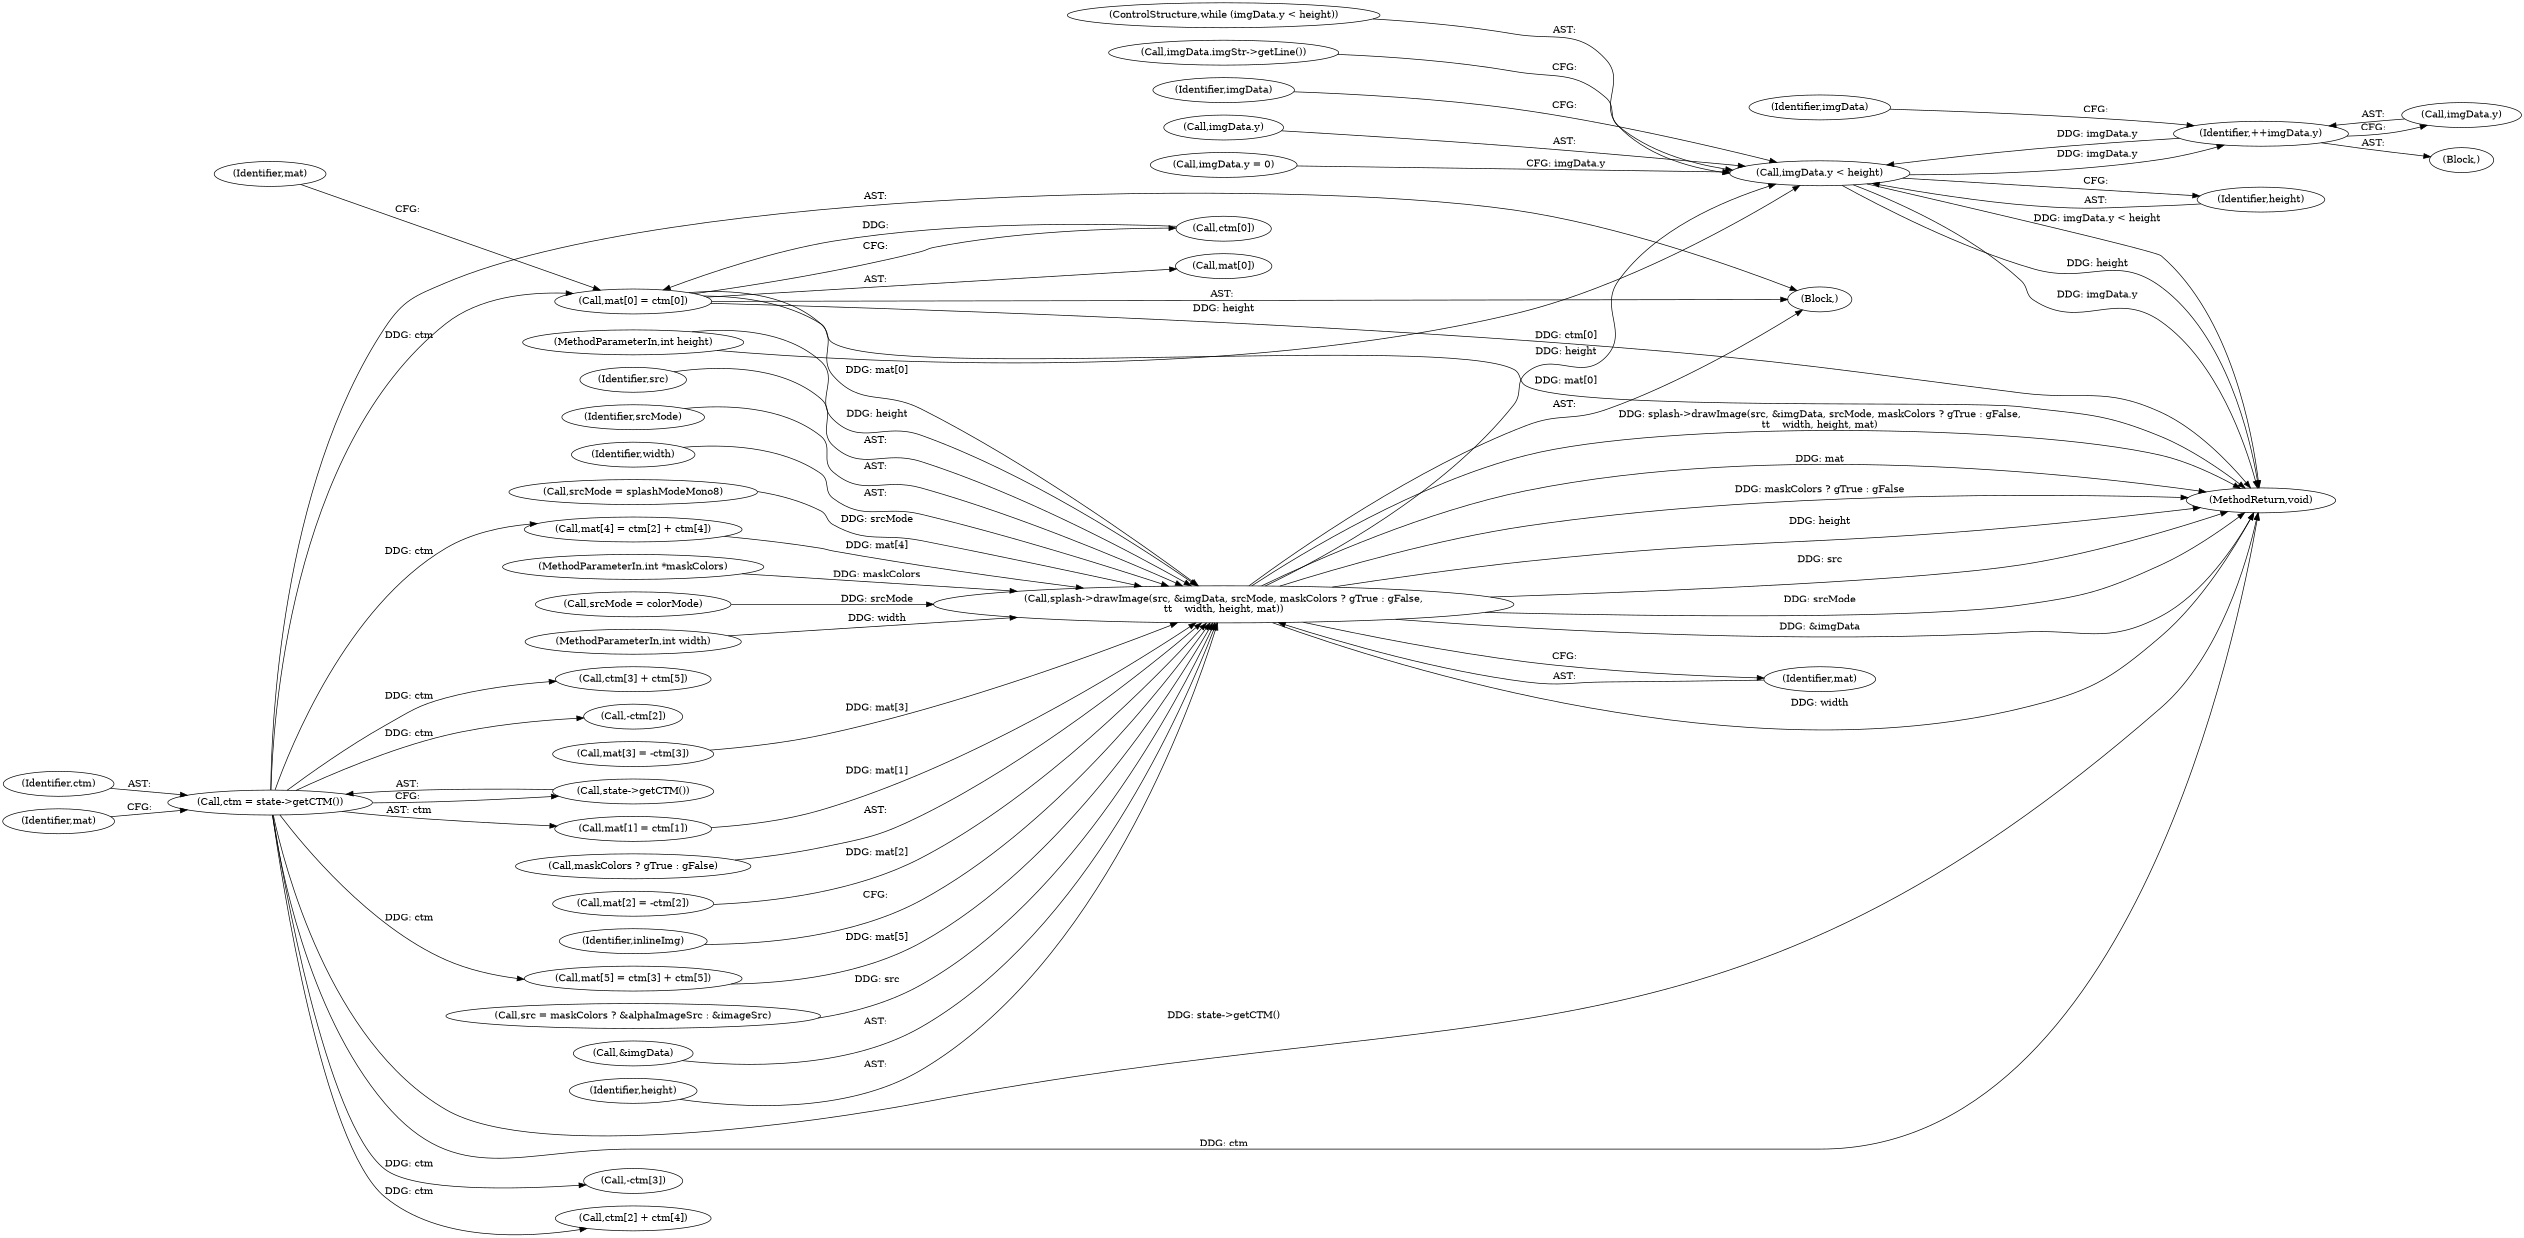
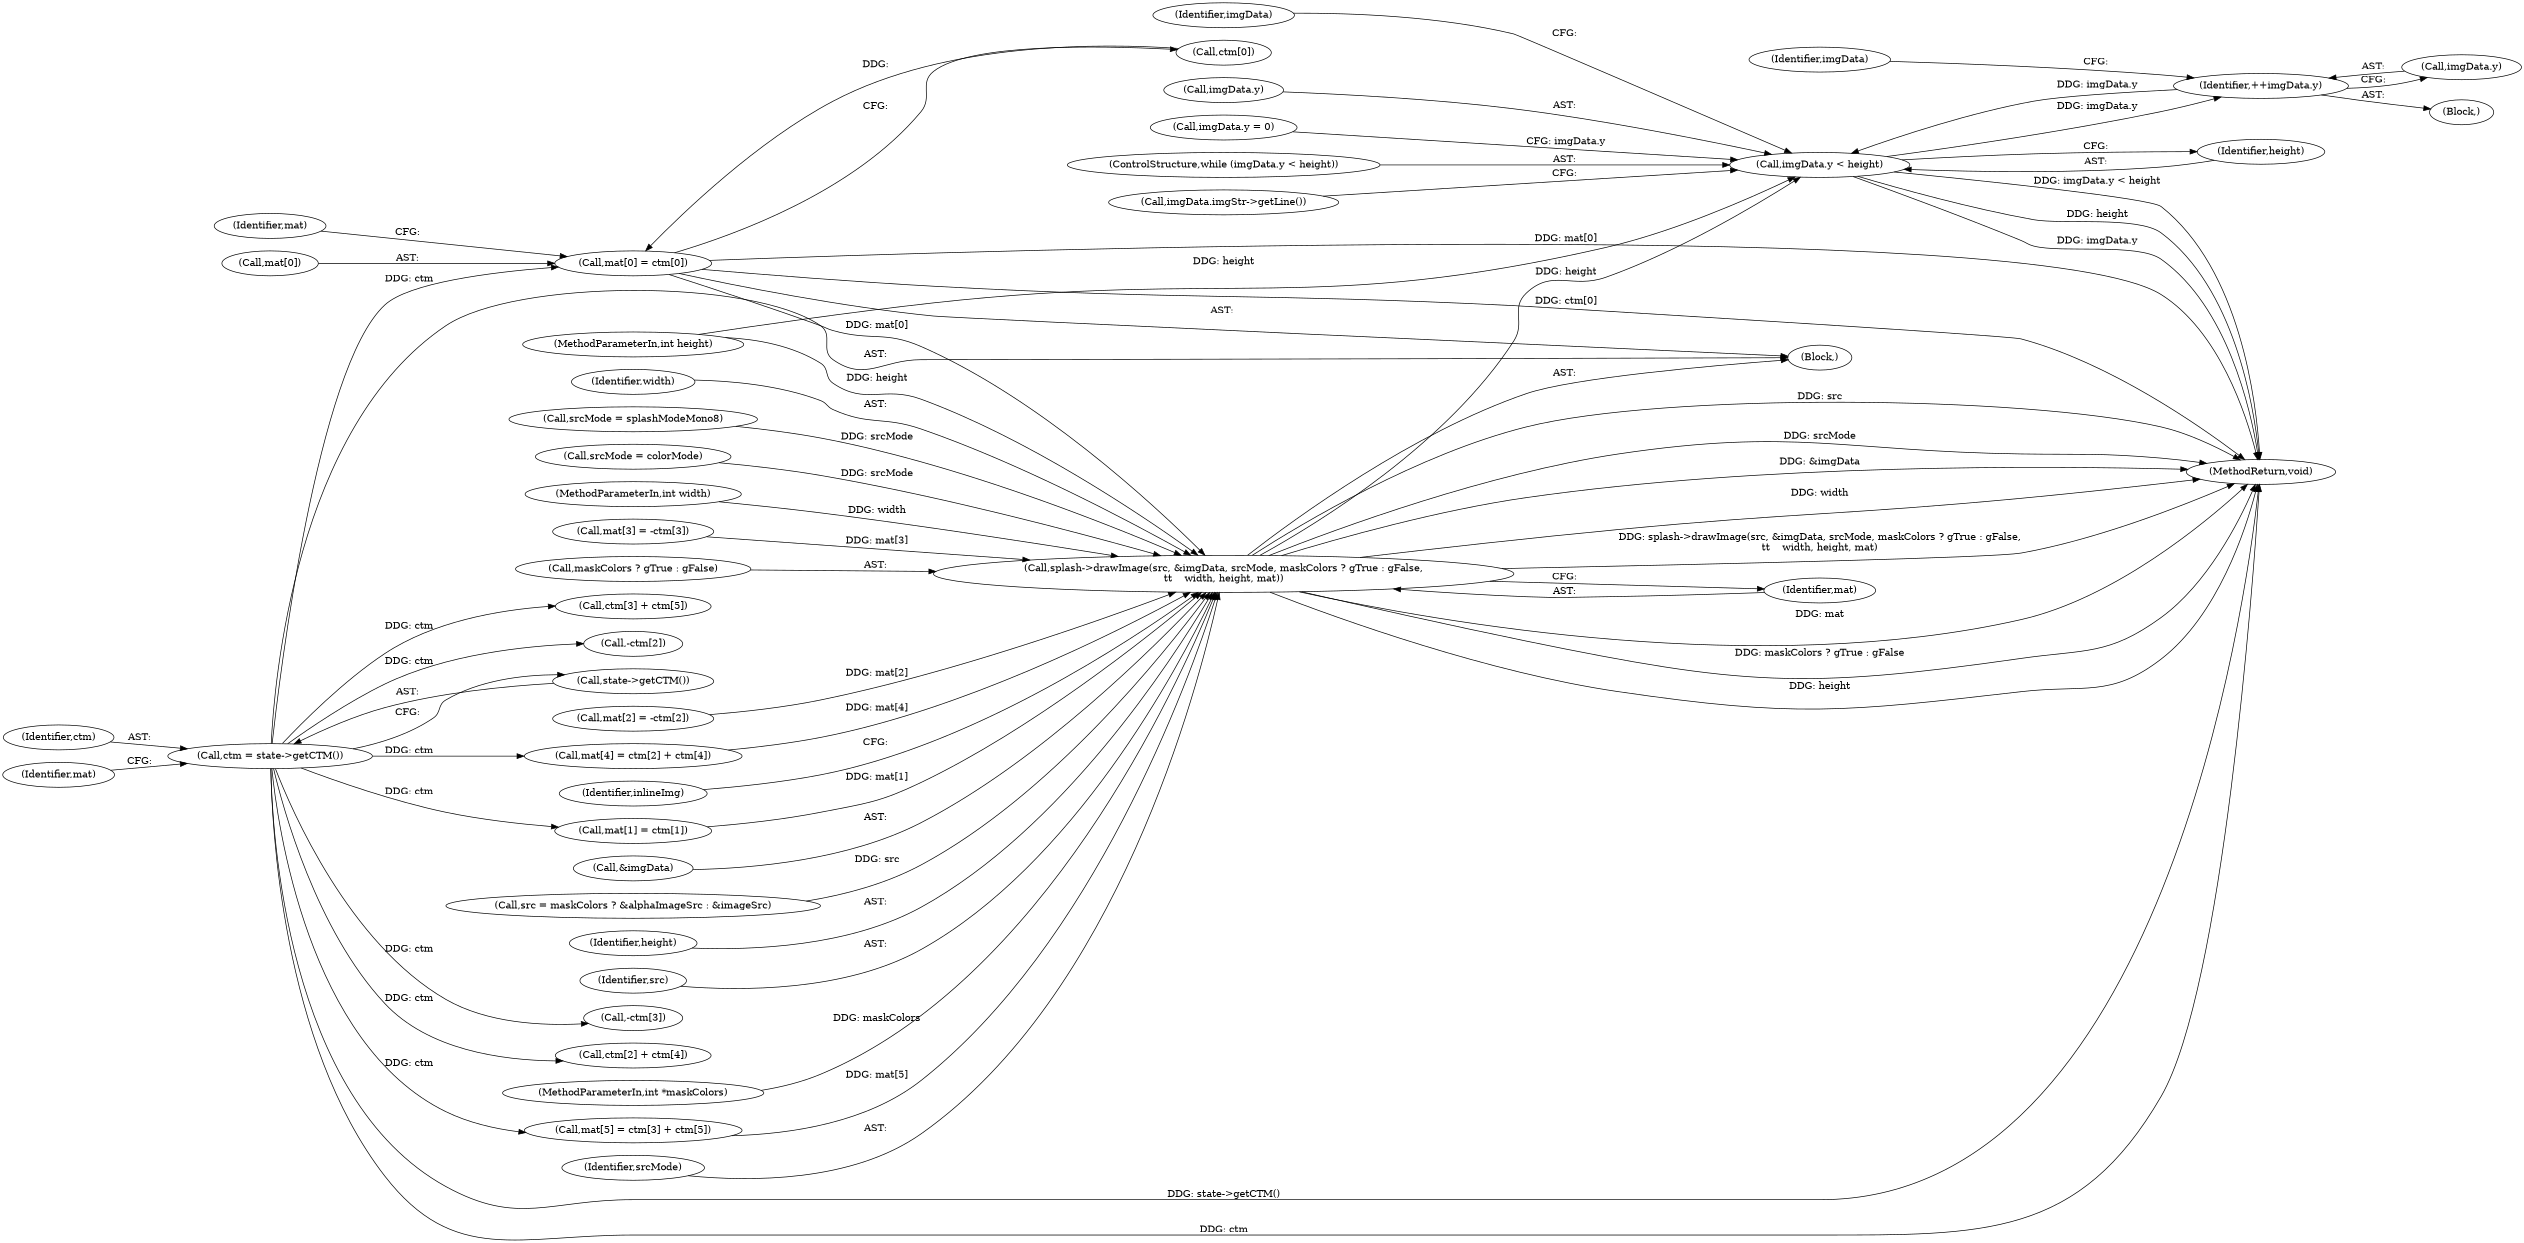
(938, 283) -> (433, 263)
(409, 811) -> (409, 792)
